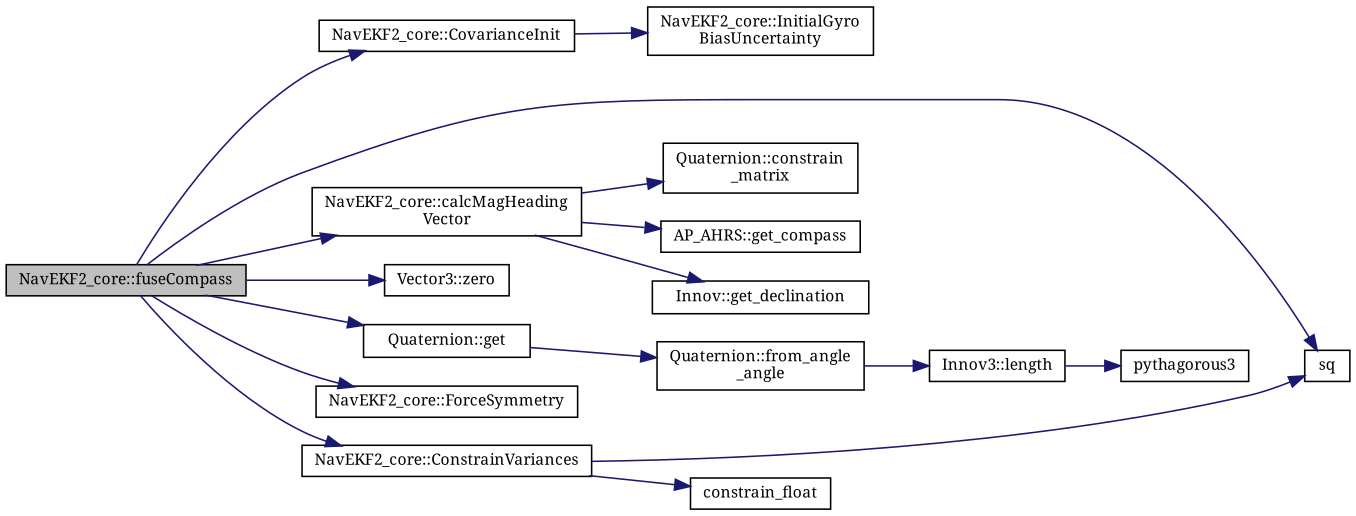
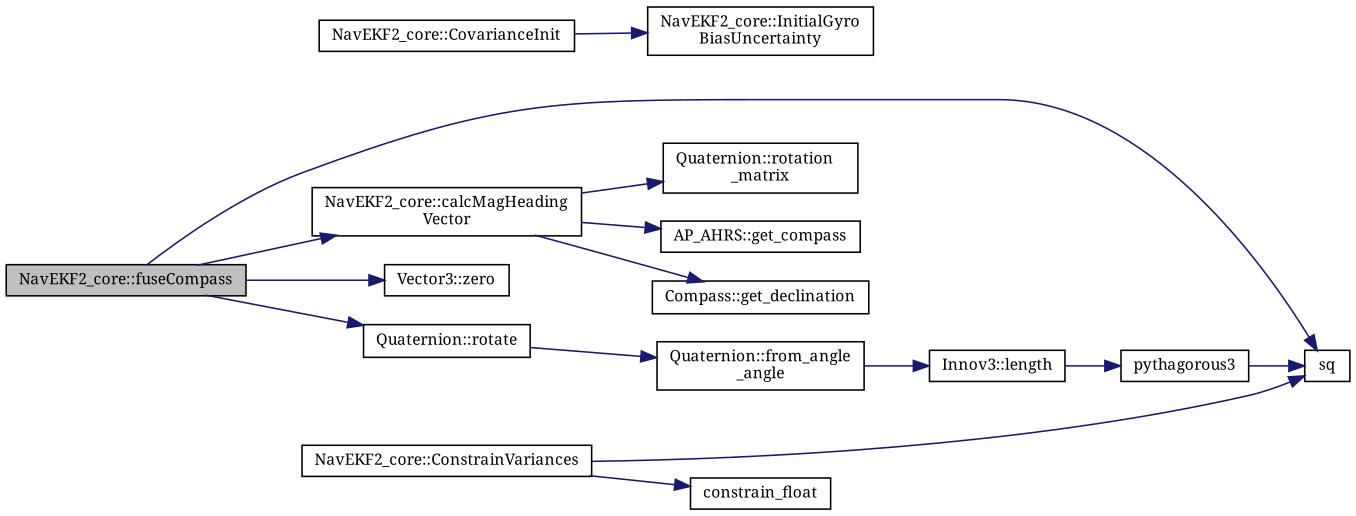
(227, 143) -> none
(761, 168) -> (761, 168)
(761, 297) -> (761, 297)
(447, 341) -> (447, 341)
none -> (1269, 366)
(225, 379) -> none
(447, 402) -> none
